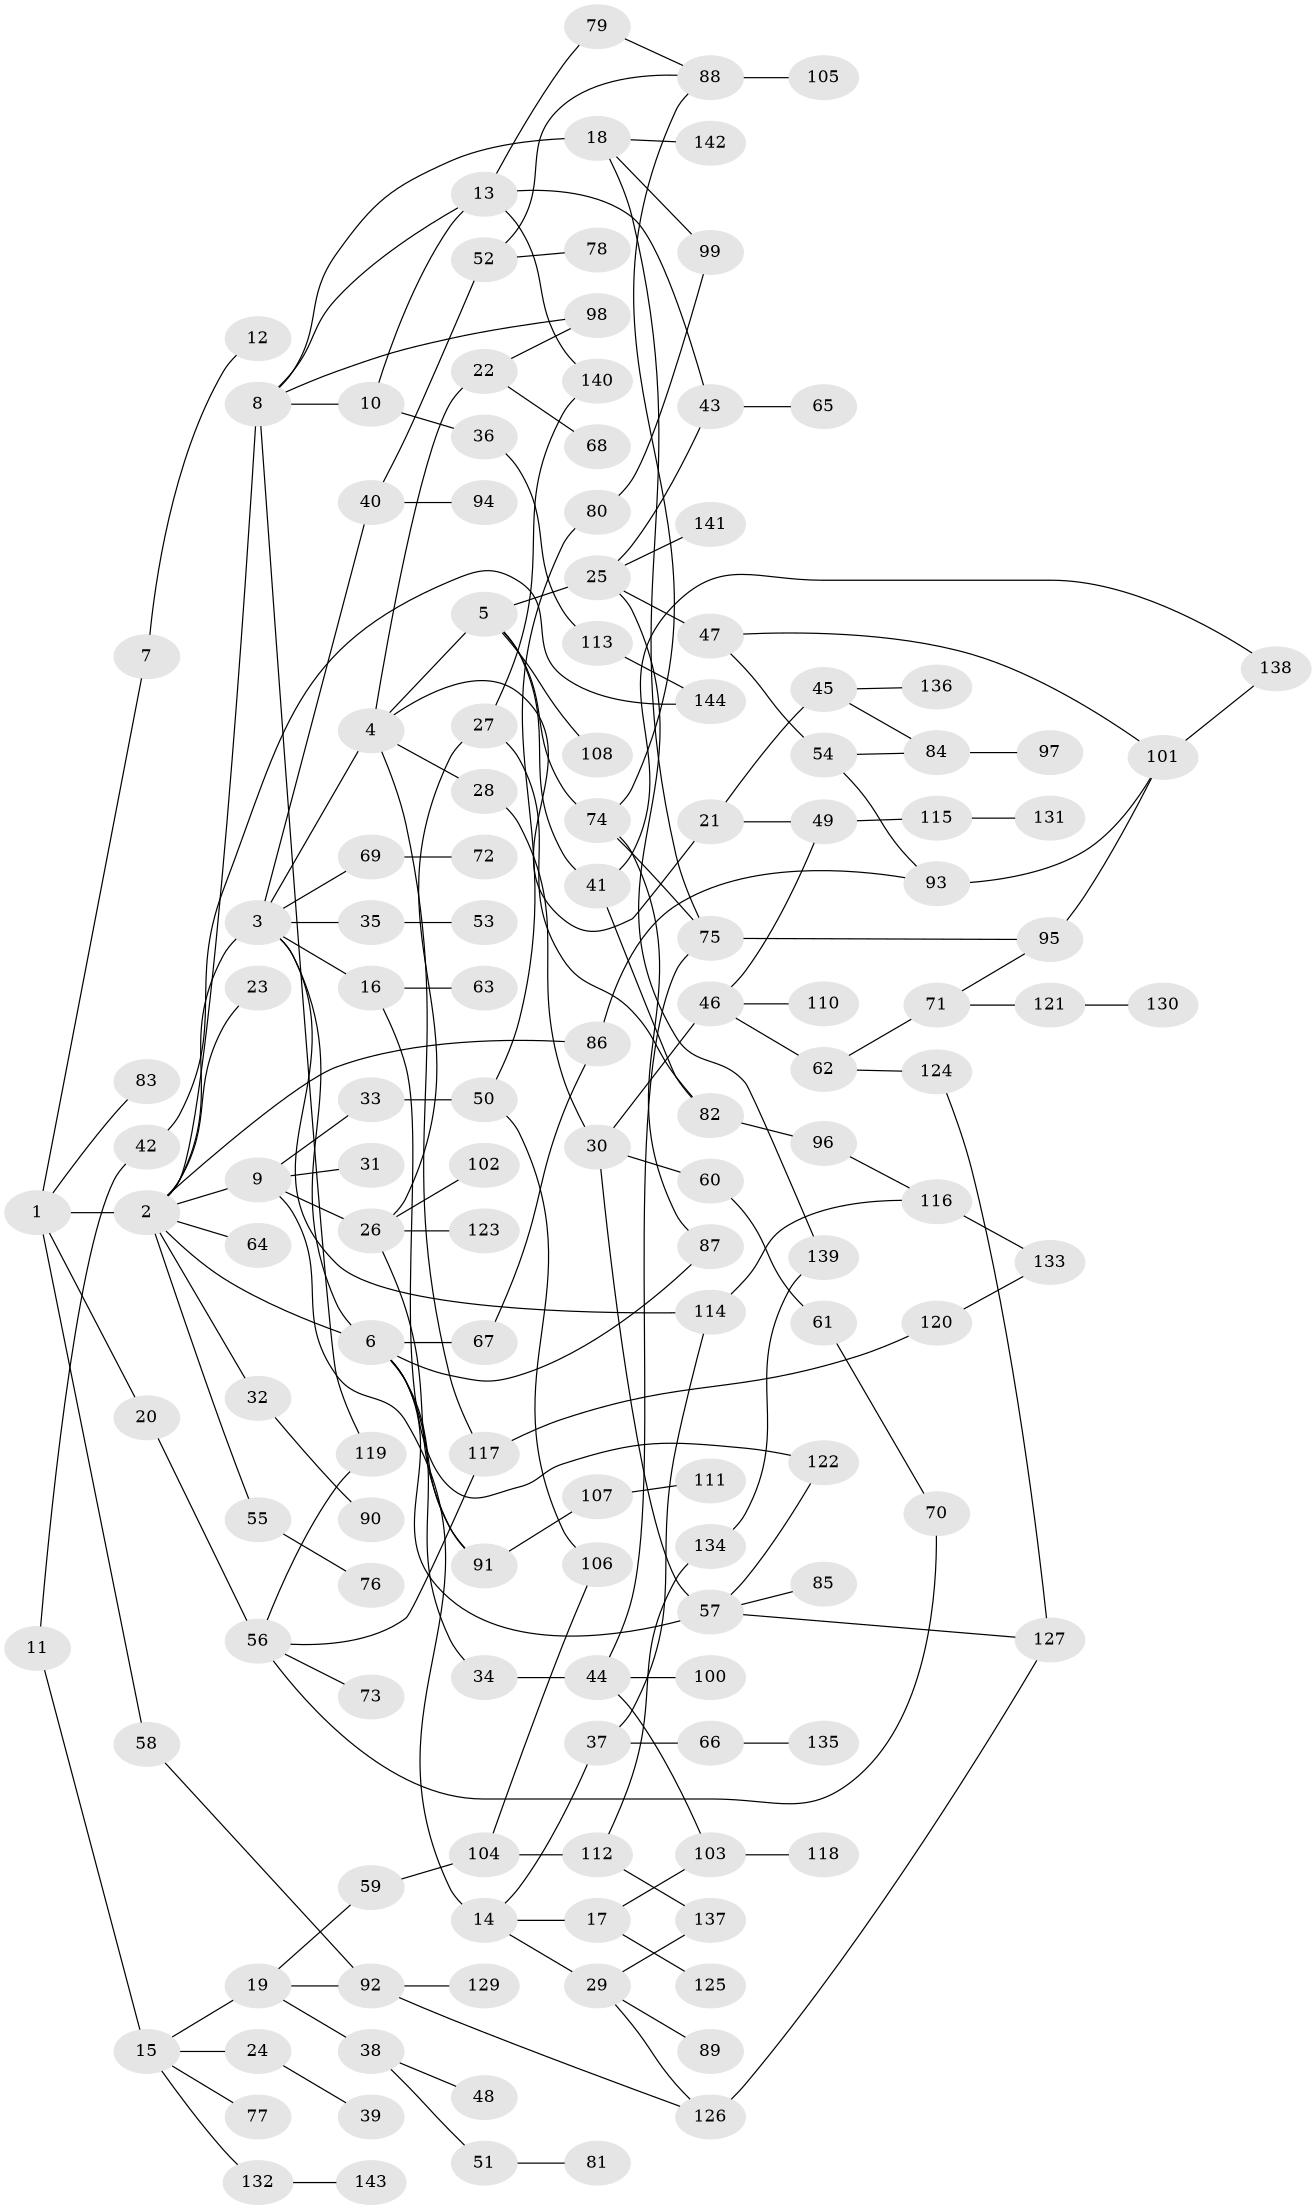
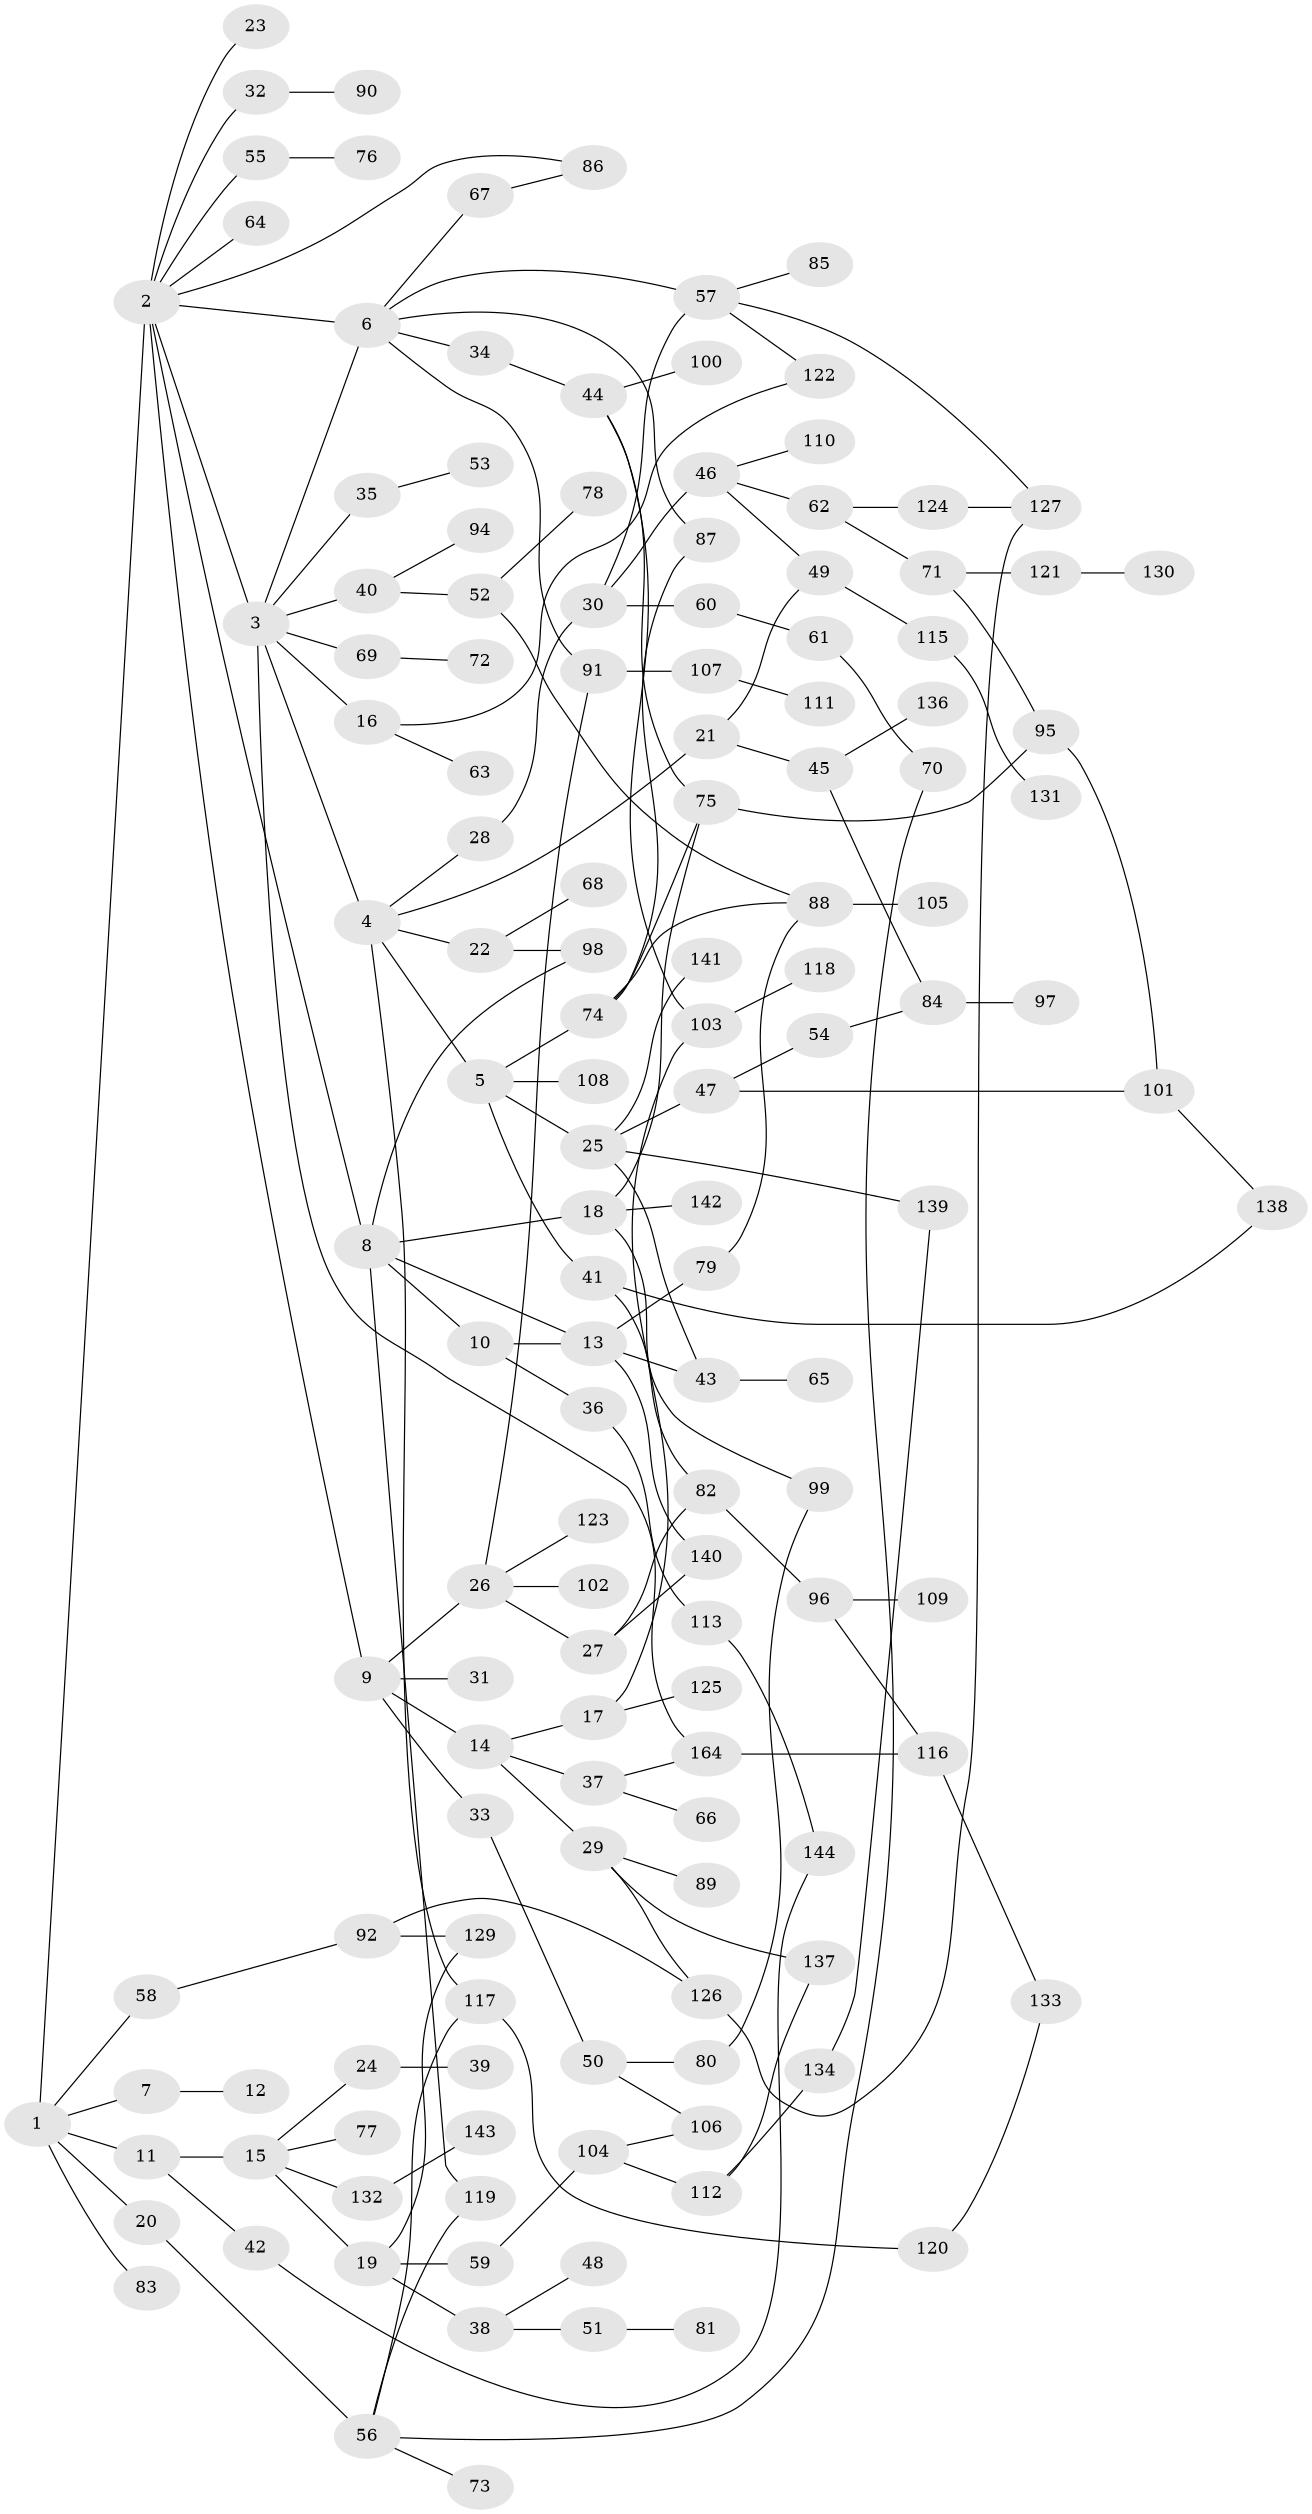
(937, 884) -> none
(711, 1312) -> (707, 1754)
none -> (933, 1600)
(824, 1743) -> none
(315, 1986) -> (425, 2116)
none -> (92, 2141)
